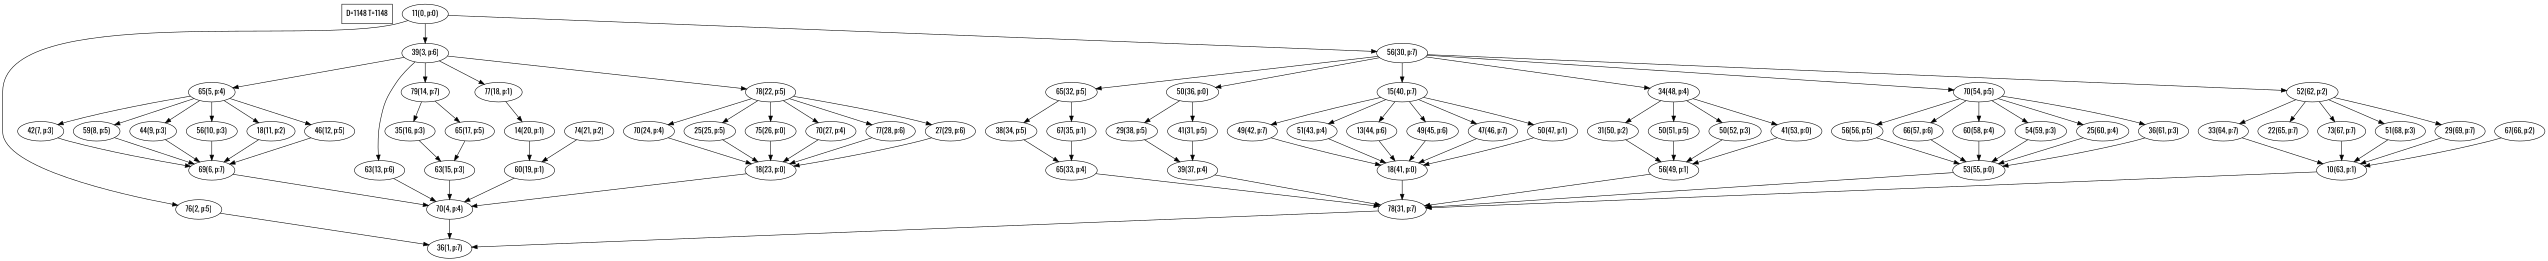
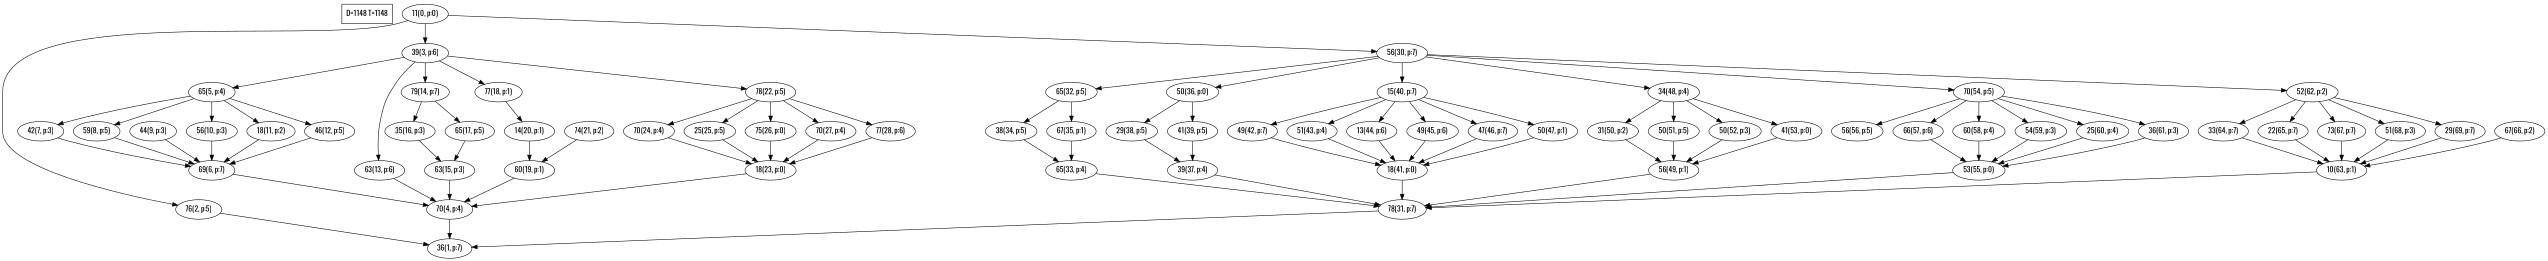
(185, 110) -> none
(950, 131) -> none
(1193, 131) -> (1193, 131)
none -> (2310, 149)
(1915, 150) -> none
